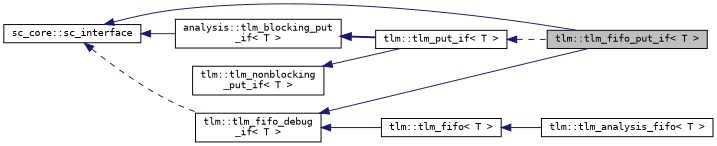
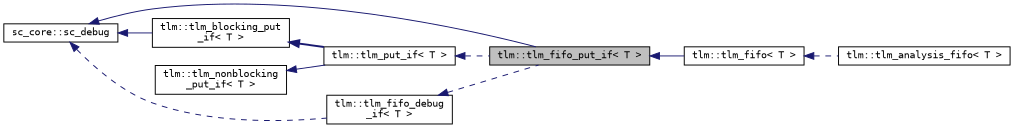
(72, 34) -> (61, 33)
(258, 34) -> (221, 33)
(459, 80) -> (493, 79)
(356, 128) -> (672, 56)
(526, 128) -> (826, 56)
